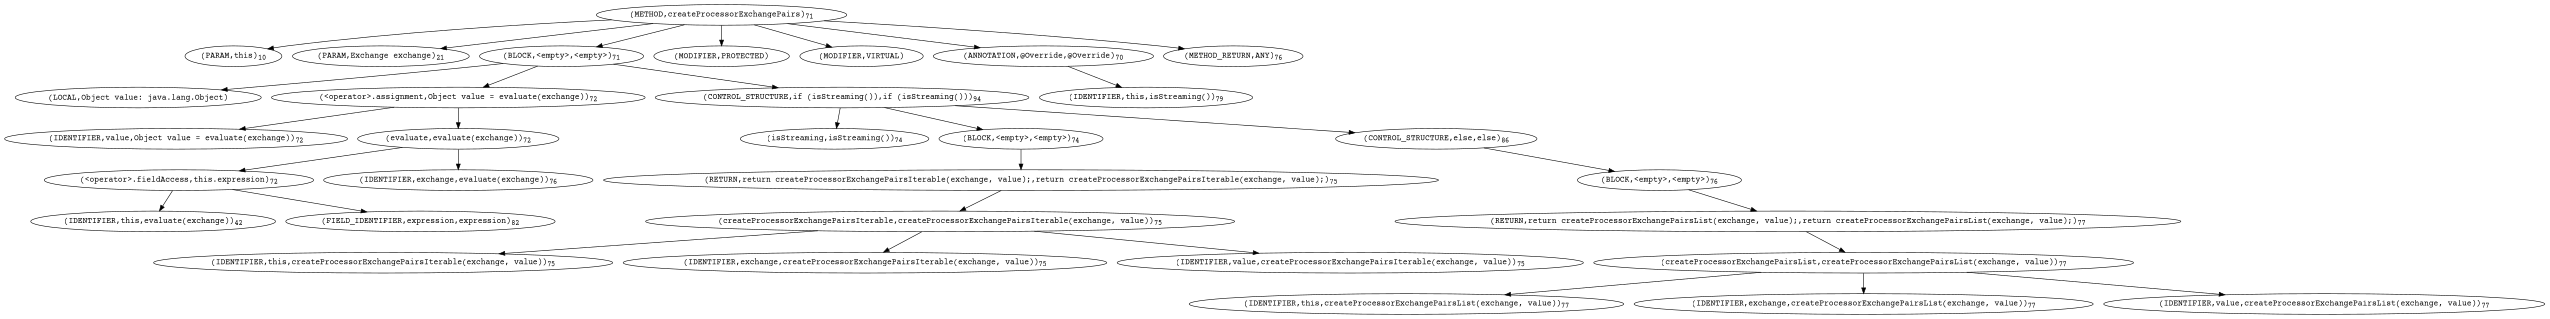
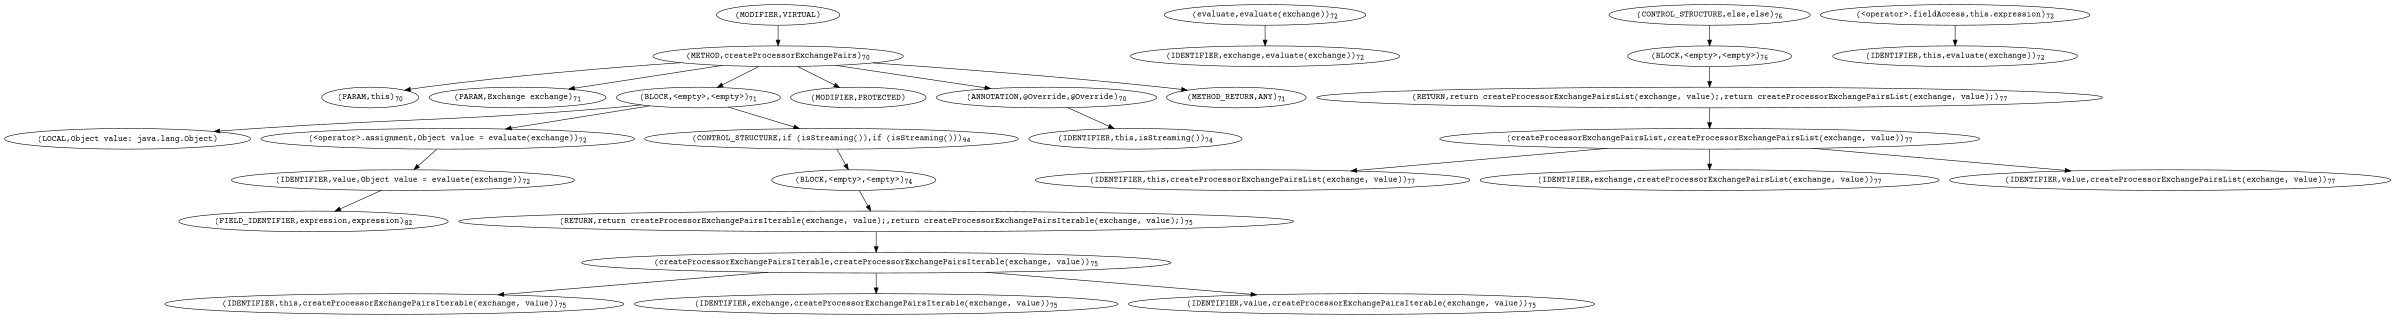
(809, 14) -> (866, 55)
(790, 35) -> (778, 33)
(262, 55) -> (399, 97)
(440, 55) -> (577, 97)
(1278, 55) -> (1281, 97)
(1219, 97) -> (1209, 138)
(458, 115) -> none
(1152, 119) -> none
(1505, 138) -> (1778, 14)
(835, 139) -> none
(324, 159) -> none
(553, 179) -> (1360, 55)
(297, 200) -> (361, 200)
(239, 221) -> (2041, 55)
